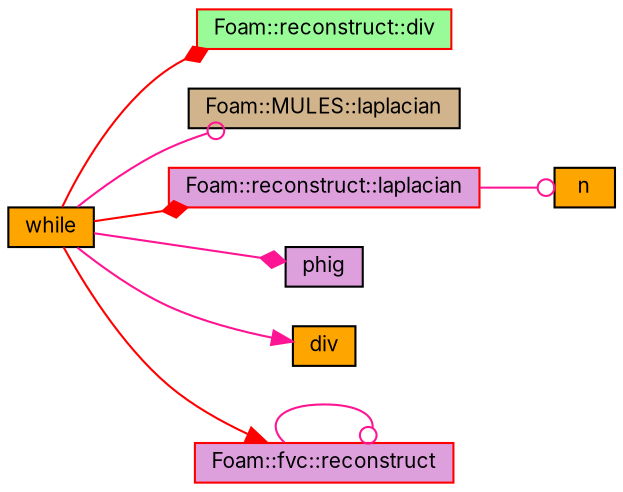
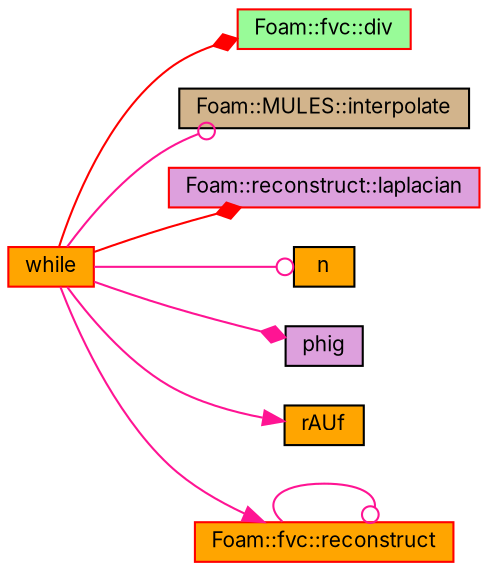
(324, 29) -> (324, 29)
(324, 108) -> (324, 108)
(509, 188) -> (185, 267)
(51, 227) -> (51, 267)
(324, 346) -> (324, 425)
(140, 357) -> (130, 420)
(324, 463) -> (324, 542)
